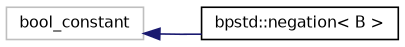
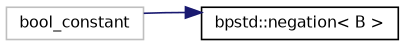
(181, 34) -> (164, 13)
